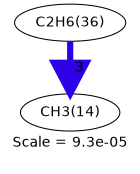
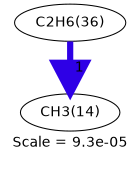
(77, 68) -> (77, 68)
